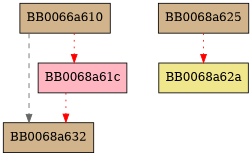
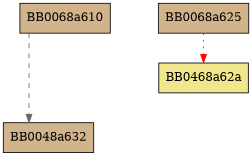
(65, 18) -> (65, 18)
(83, 78) -> none
(204, 78) -> (204, 78)
(49, 138) -> (49, 138)
